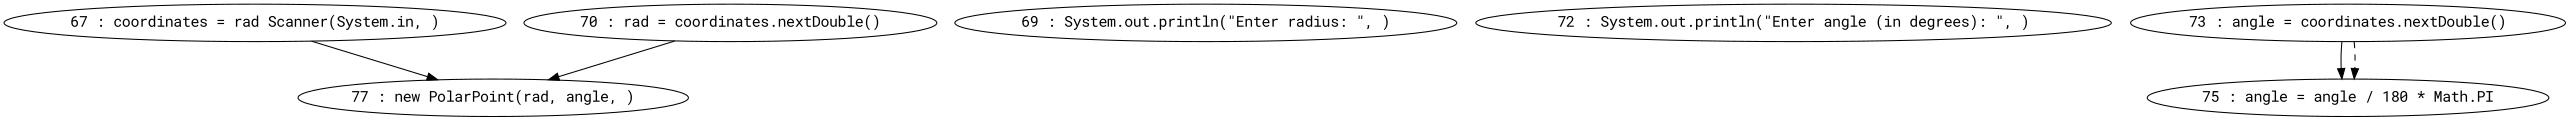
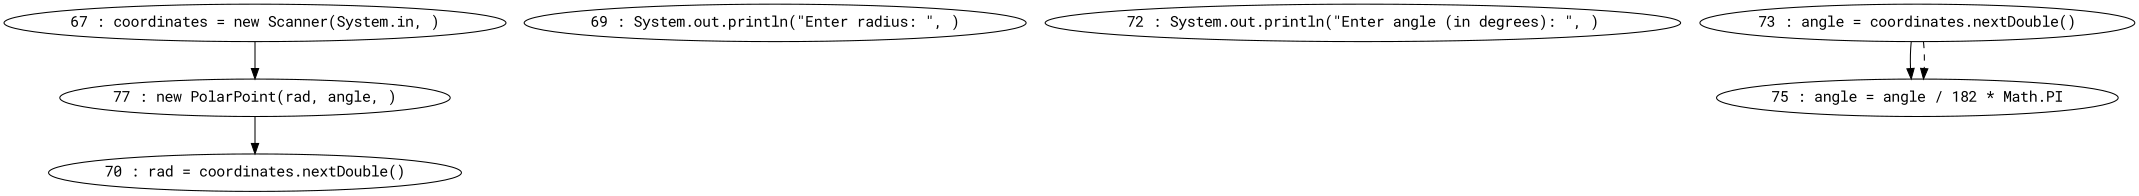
(255, 23) -> (255, 23)
(617, 59) -> (255, 130)
(2348, 98) -> (1917, 98)
